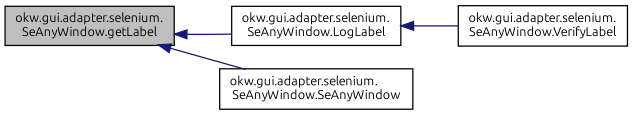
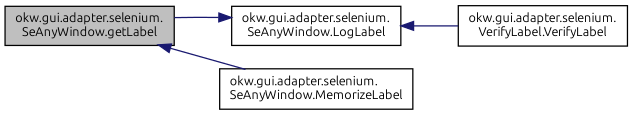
(543, 26) -> (543, 26)
(209, 34) -> (196, 17)
(316, 89) -> (316, 89)
